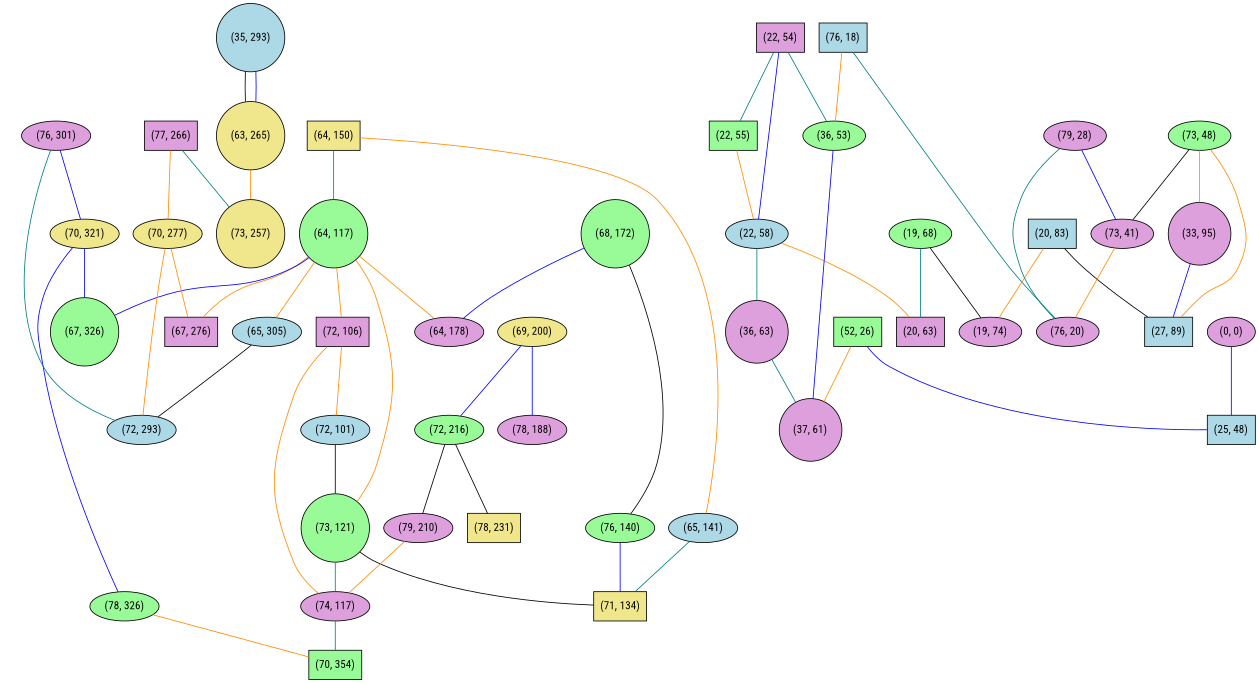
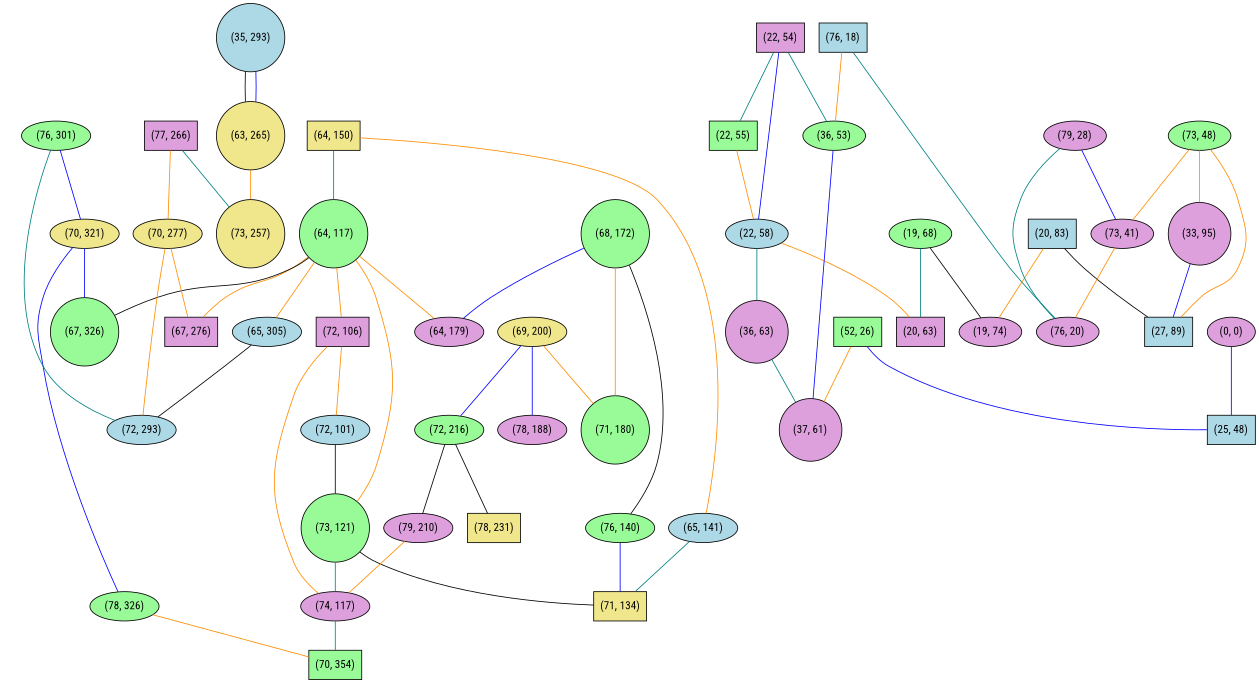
(56, 136) -> (56, 136)
(1161, 185) -> (1161, 185)
(212, 286) -> (212, 286)
(449, 332) -> (449, 332)
none -> (615, 430)
